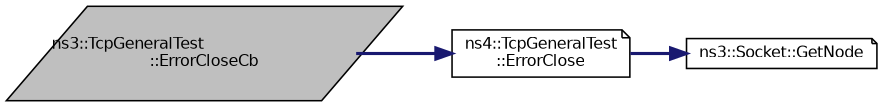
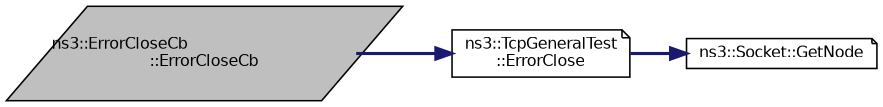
(205, 54) -> (205, 54)
(541, 54) -> (541, 54)
